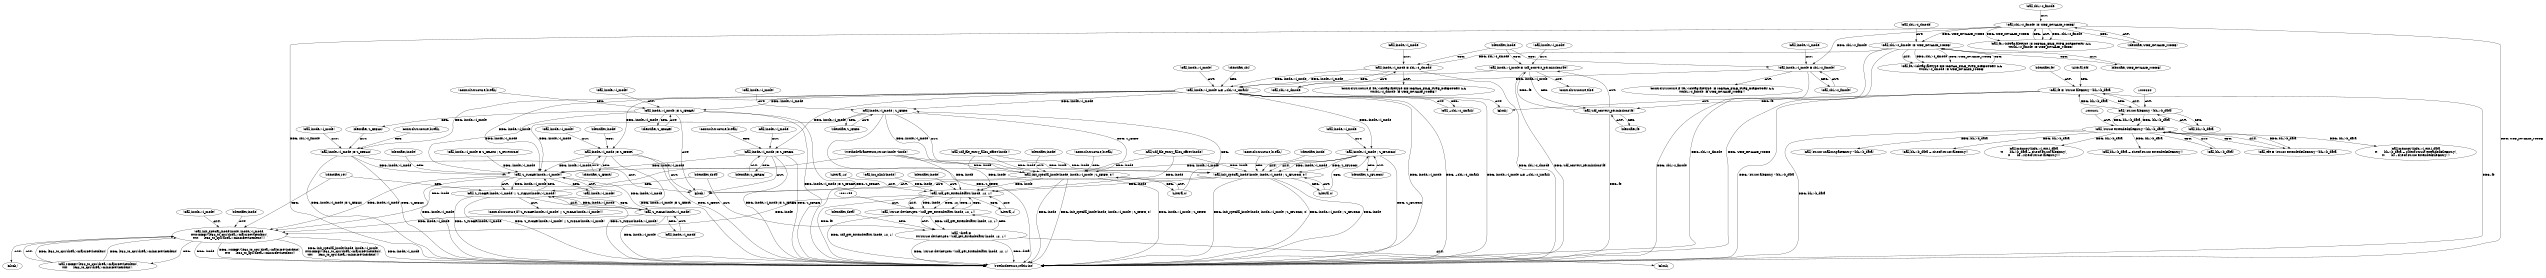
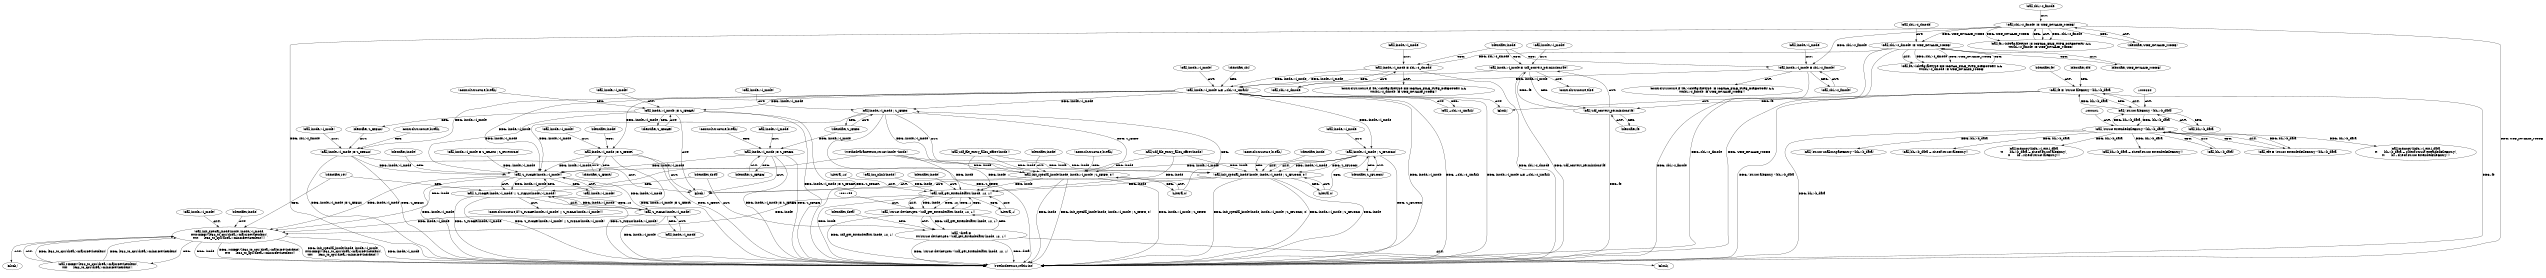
(2081, 68) -> (2081, 68)
(970, 97) -> (809, 140)
(625, 203) -> (625, 203)
(827, 222) -> (827, 222)
